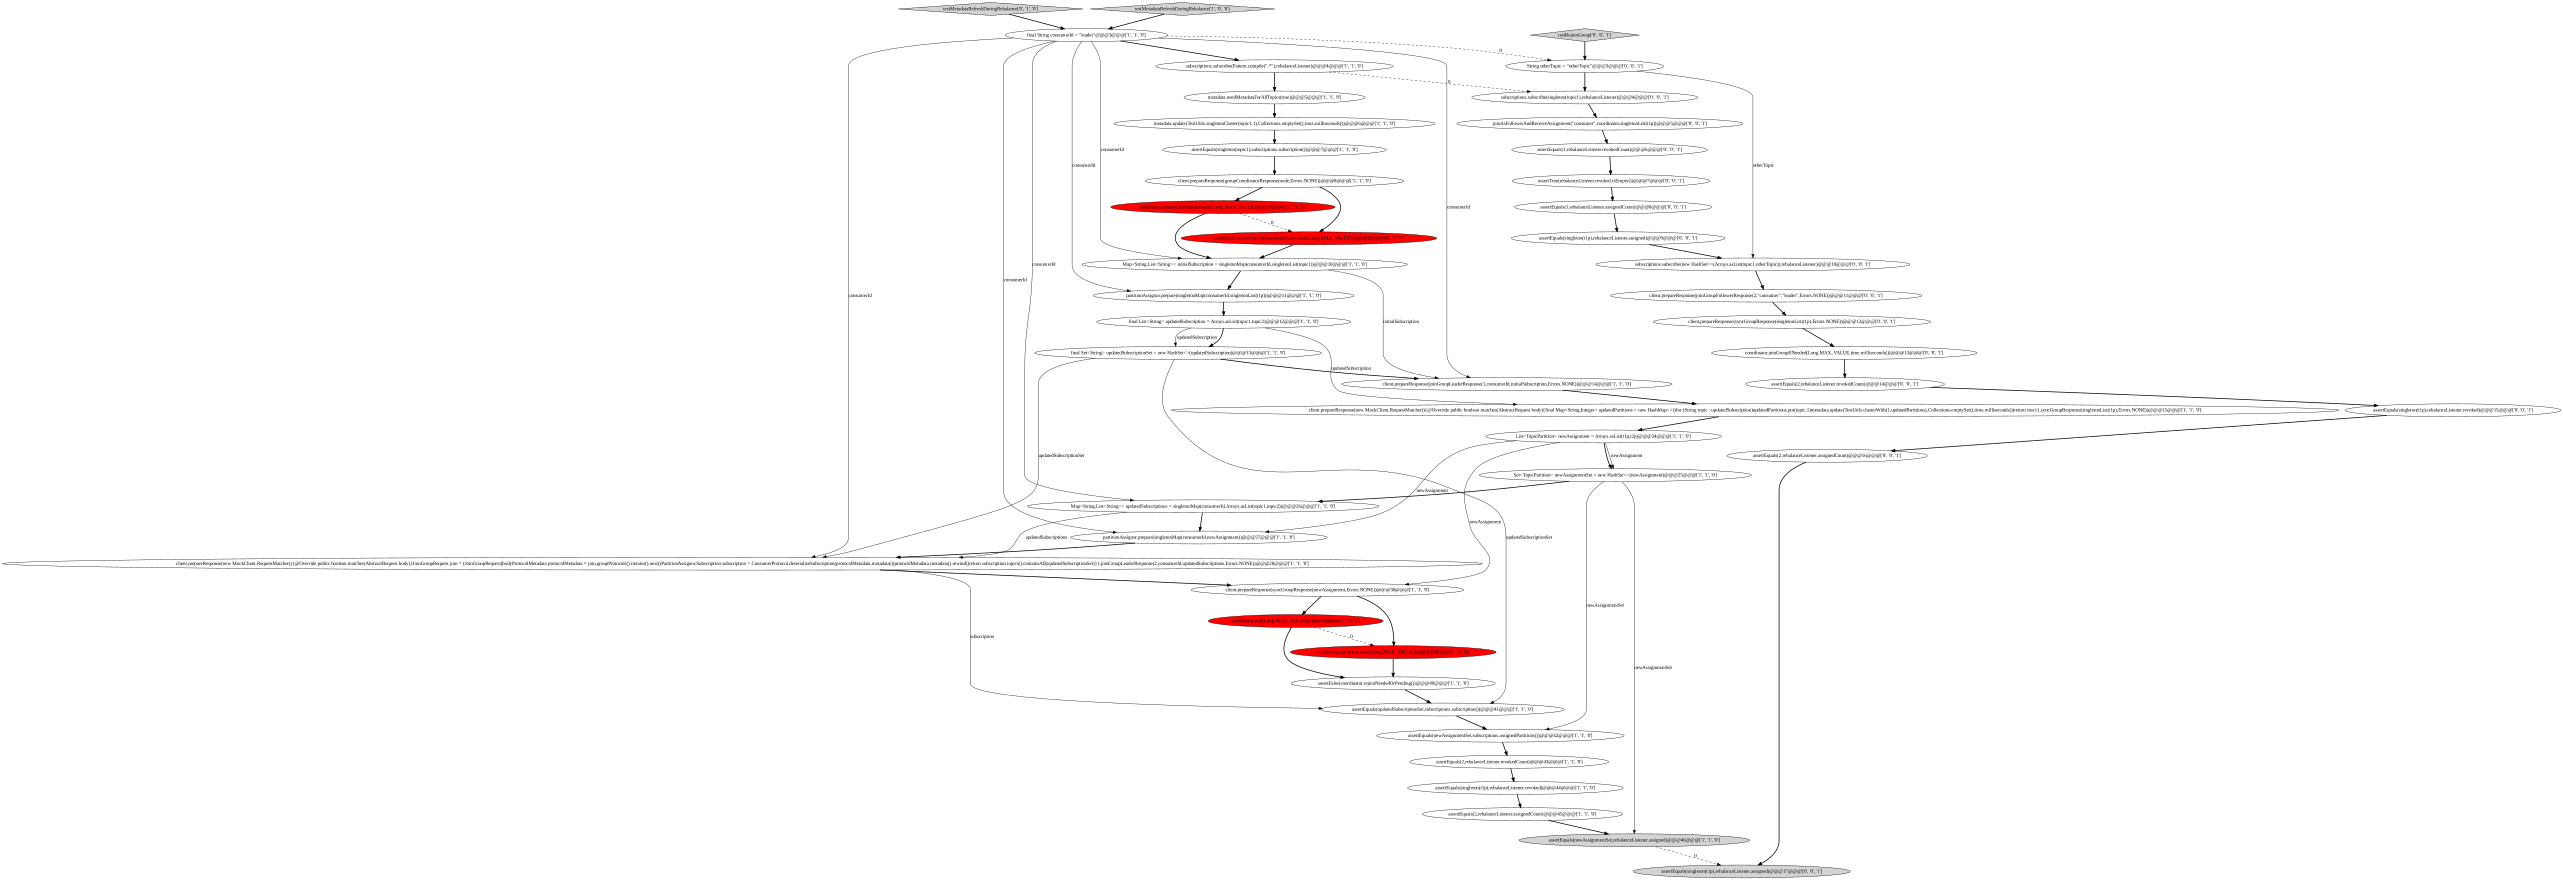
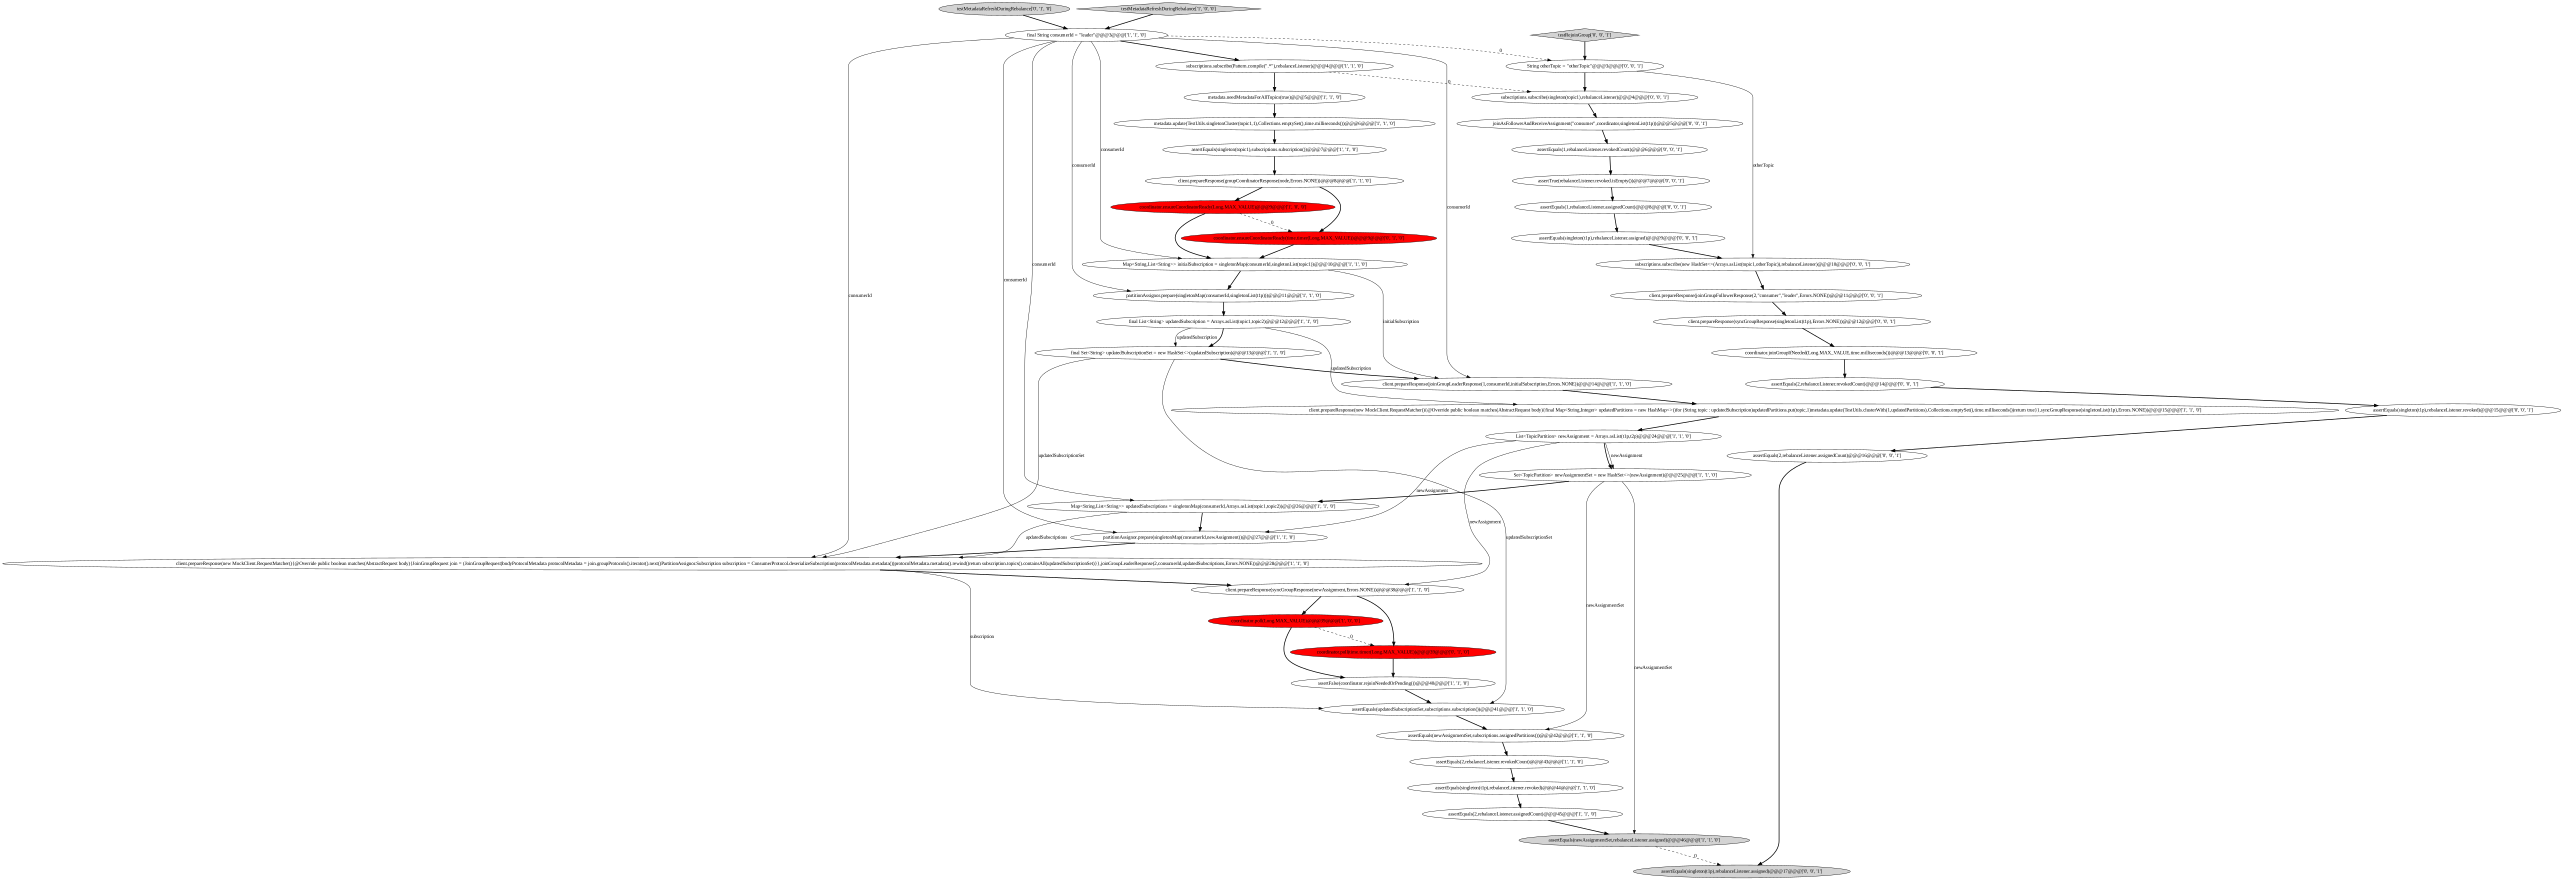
(991, 9) -> (1004, 9)
